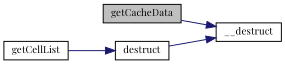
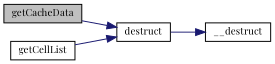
(194, 23) -> (95, 23)
